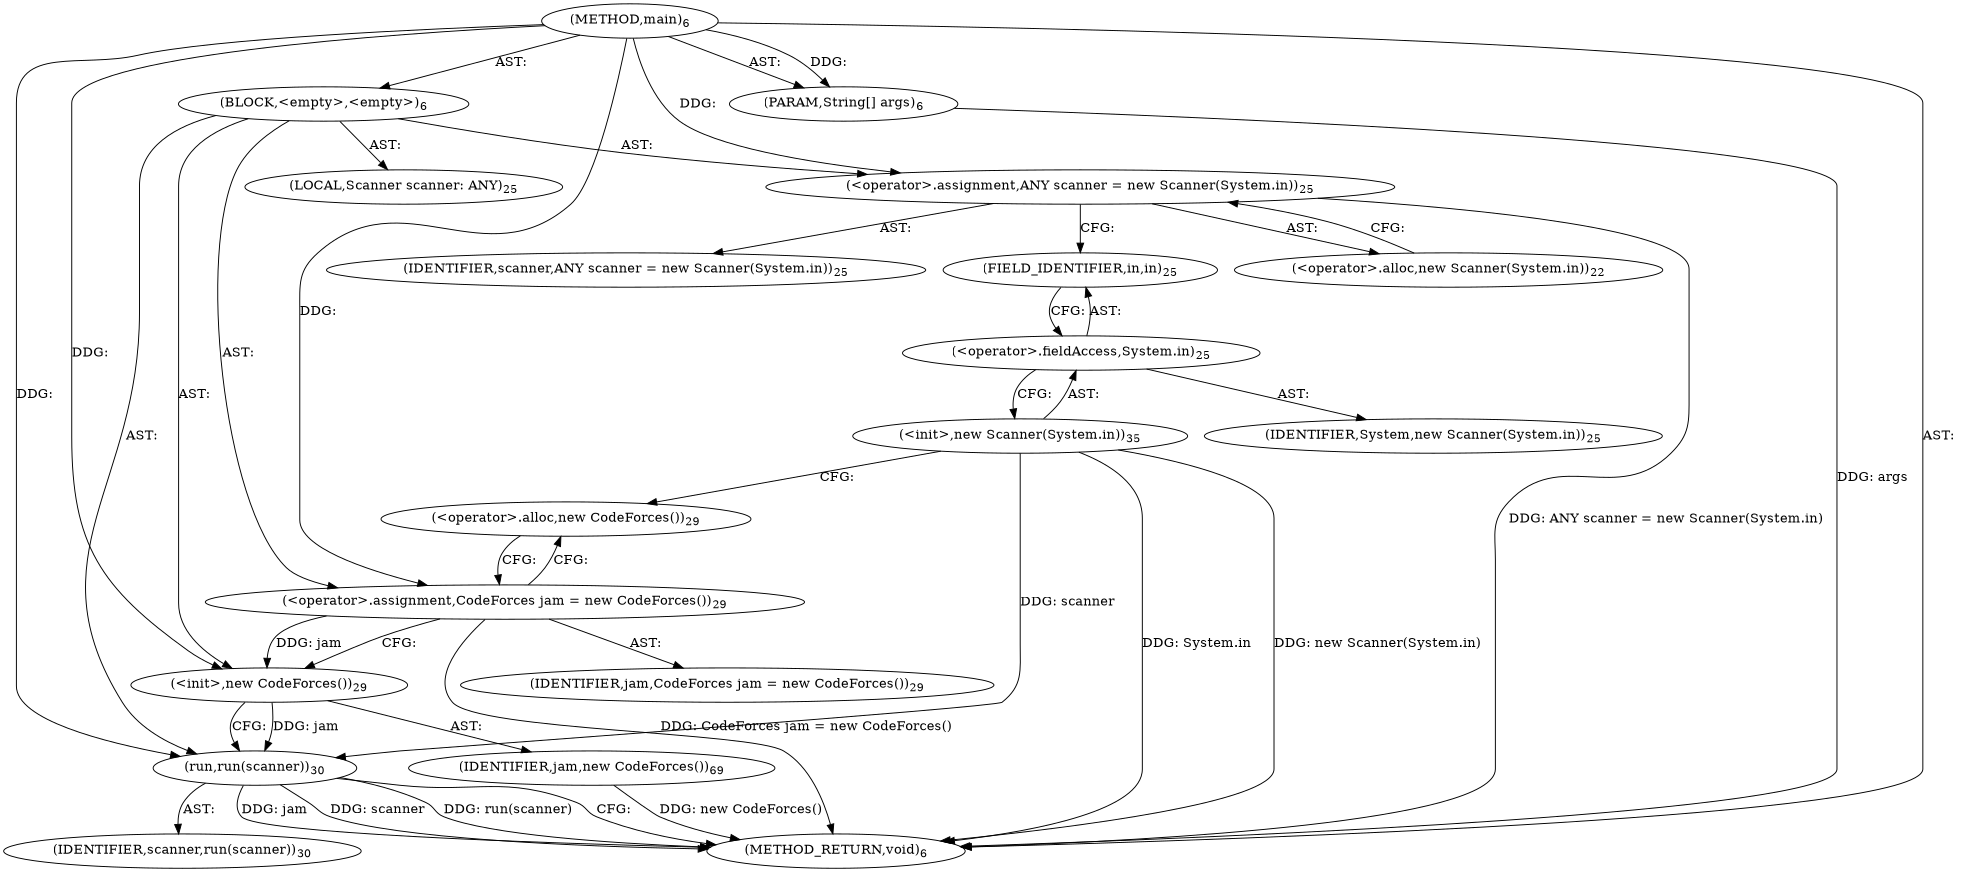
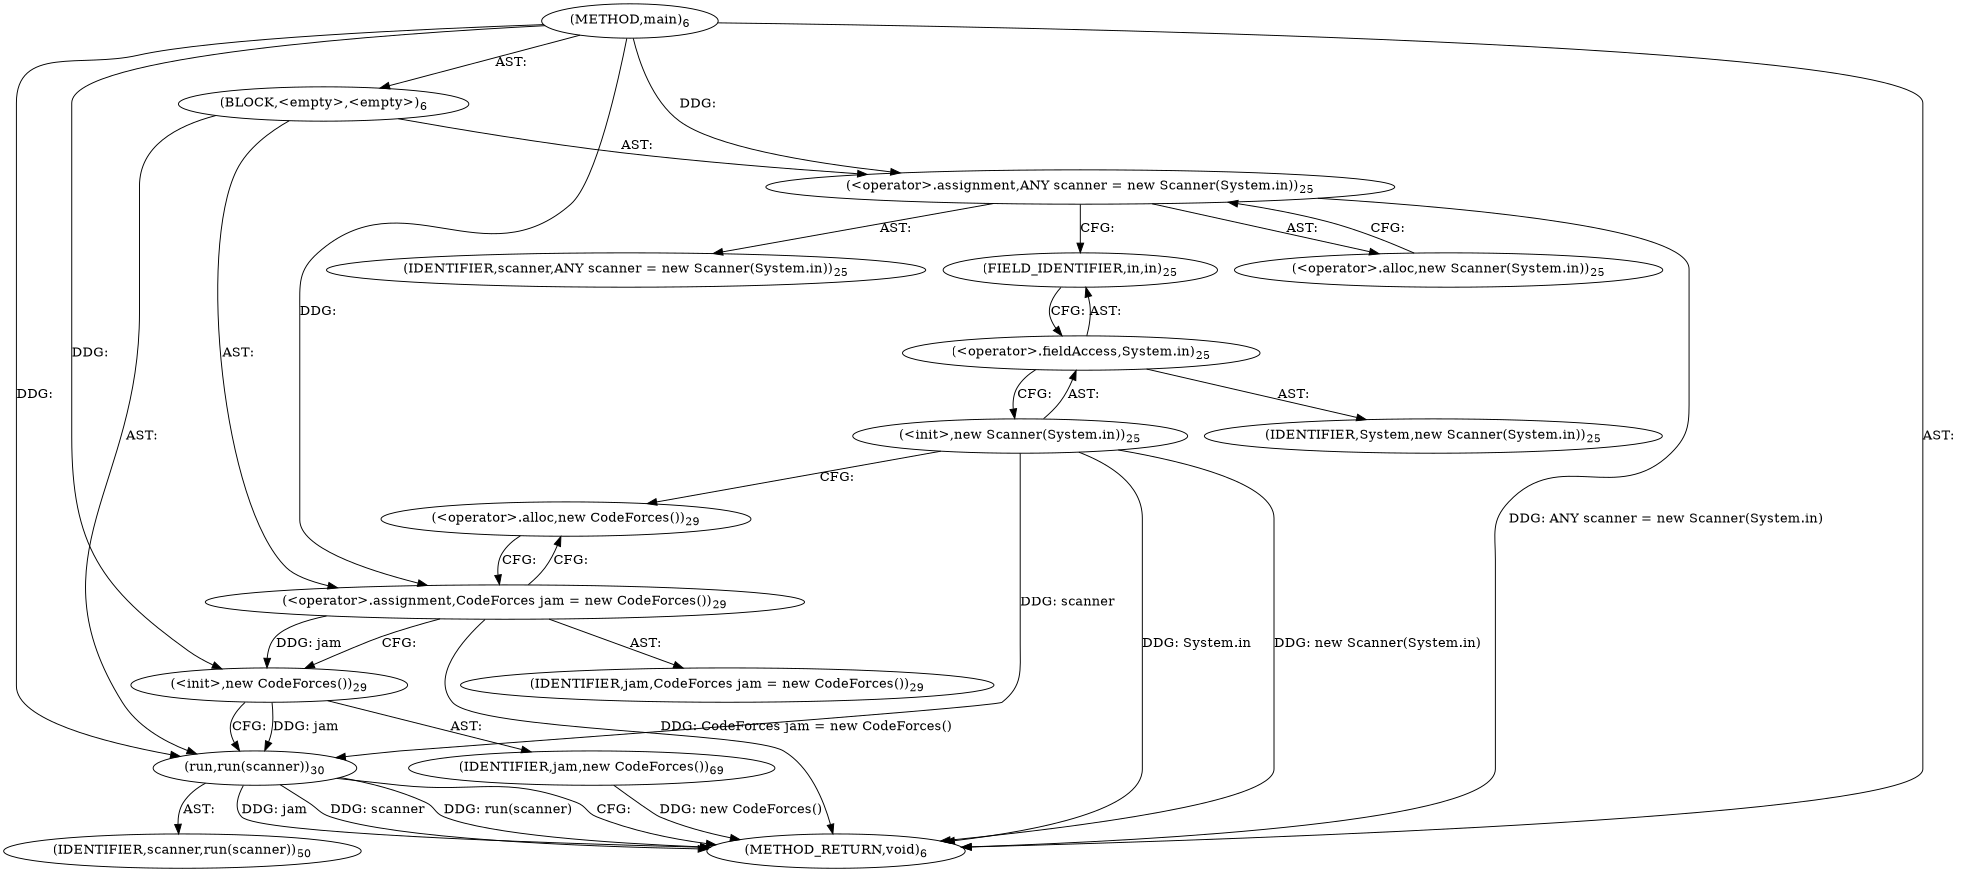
(844, 104) -> none
(404, 187) -> none
(1598, 269) -> (1598, 269)
(179, 382) -> none
(1134, 435) -> (1134, 435)
(305, 850) -> (305, 850)
